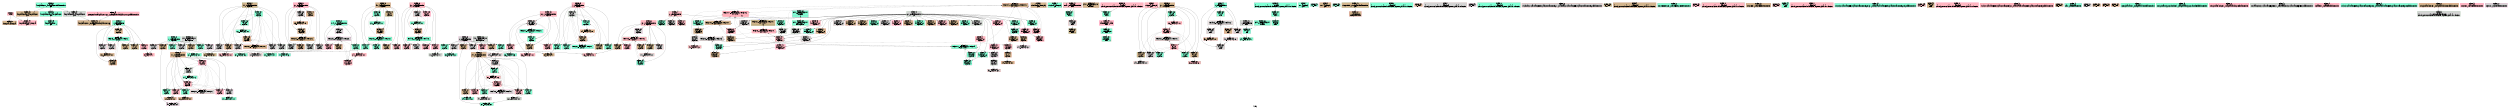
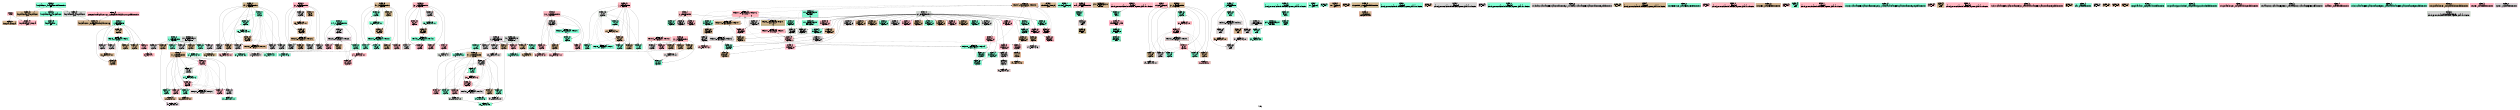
(1336, 5) -> (1346, 5)
(638, 31) -> none
